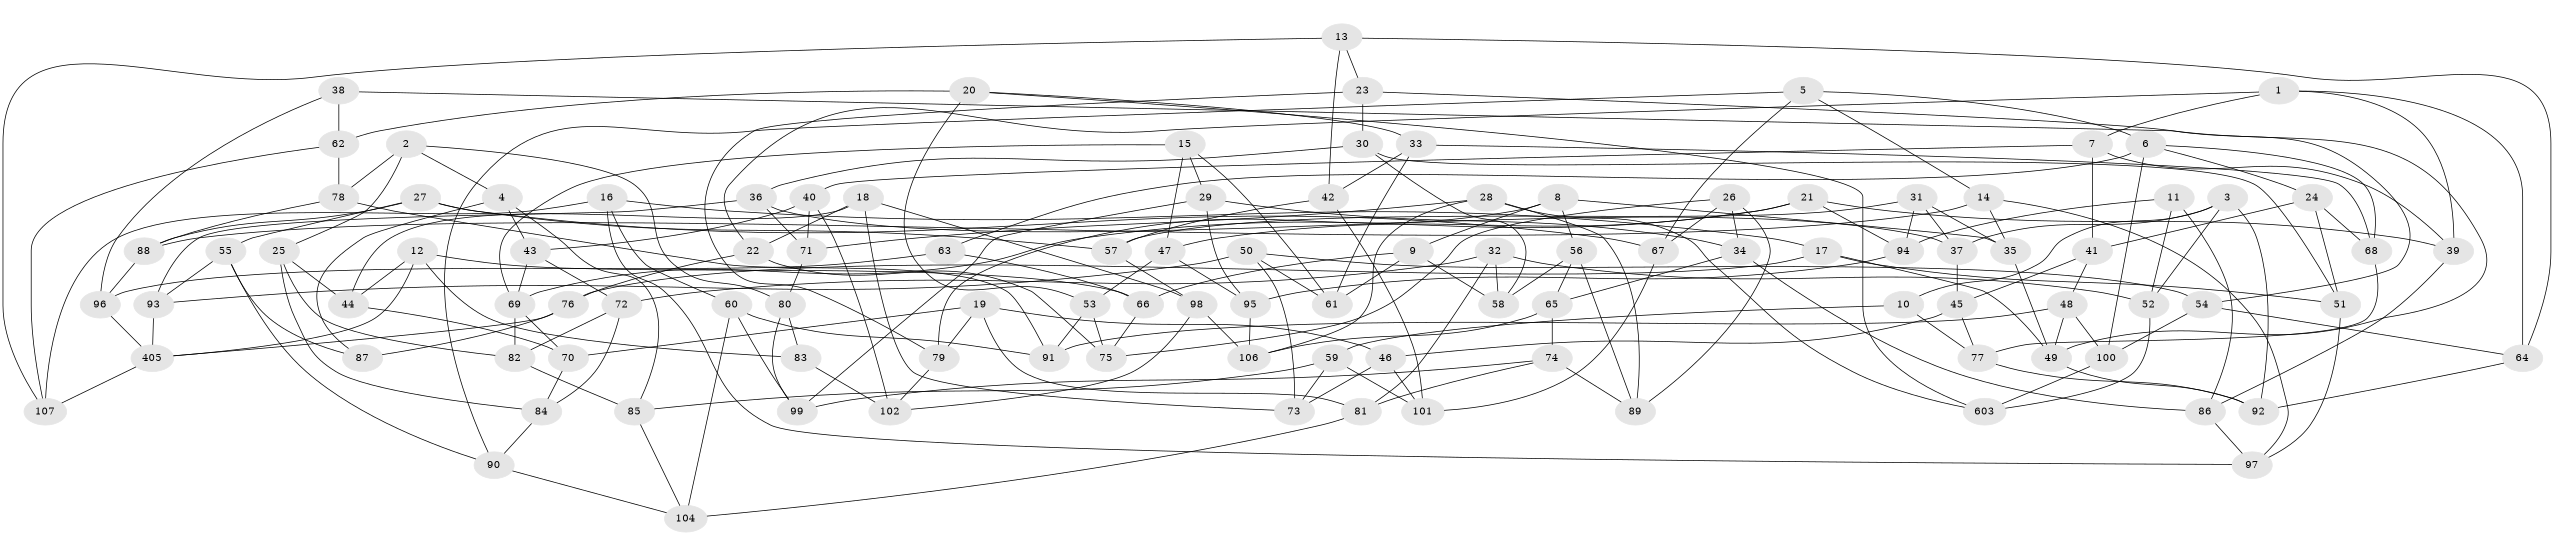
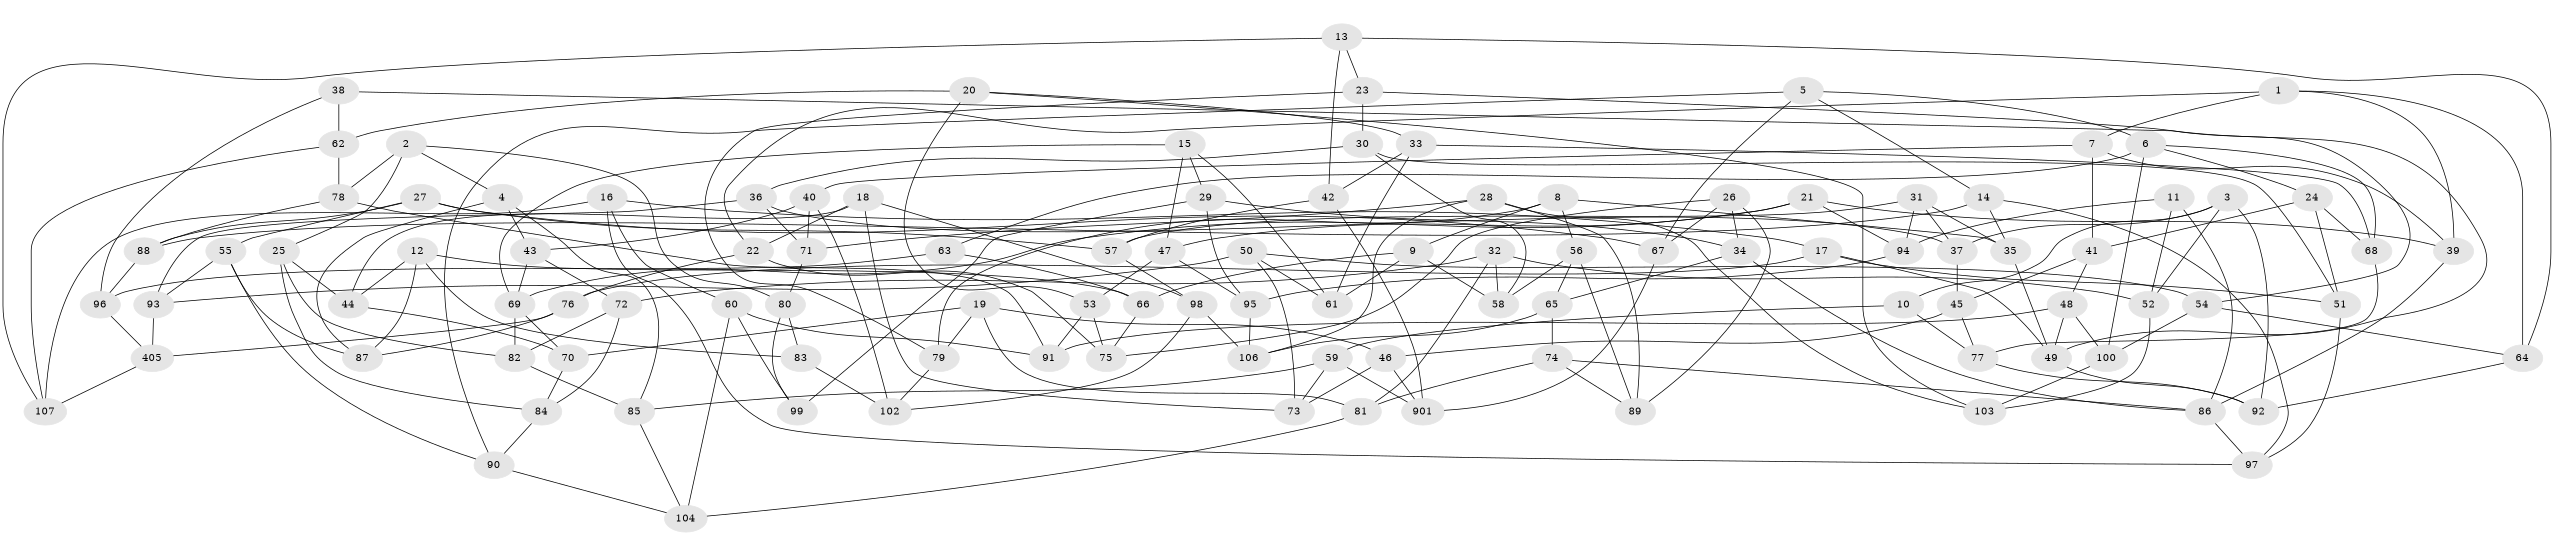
(316, 337) -> (405, 308)
(1156, 380) -> (1863, 384)
(1423, 412) -> (1423, 412)
(1985, 412) -> (1985, 412)
